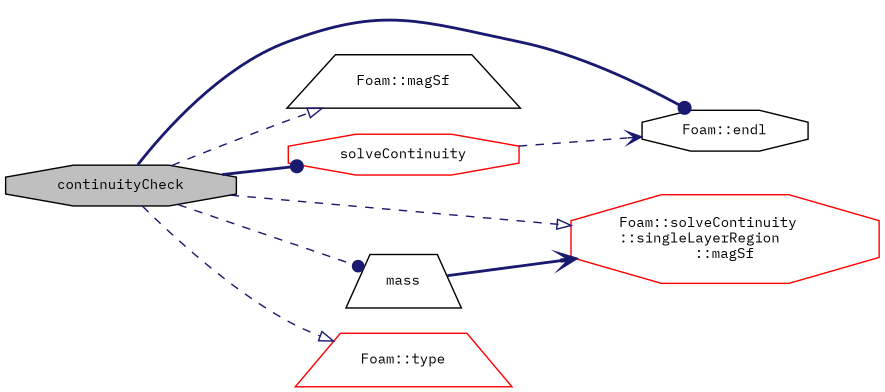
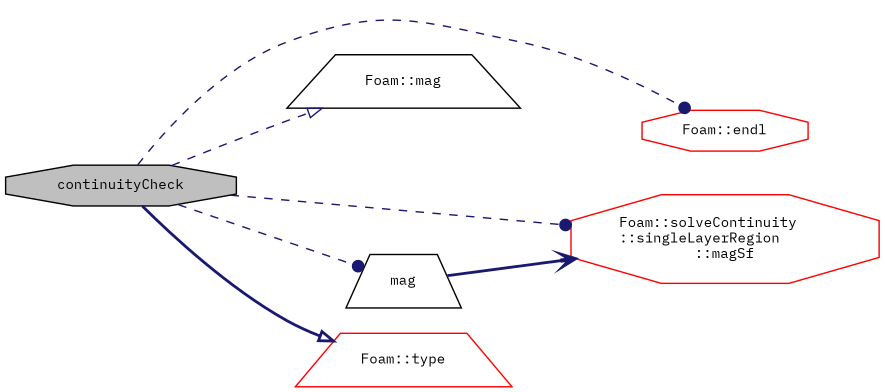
(391, 20) -> (391, 20)
(404, 81) -> (404, 81)
(725, 131) -> (725, 131)
(404, 155) -> none
(395, 210) -> (395, 210)
(225, 279) -> (225, 279)
(404, 281) -> (404, 281)
